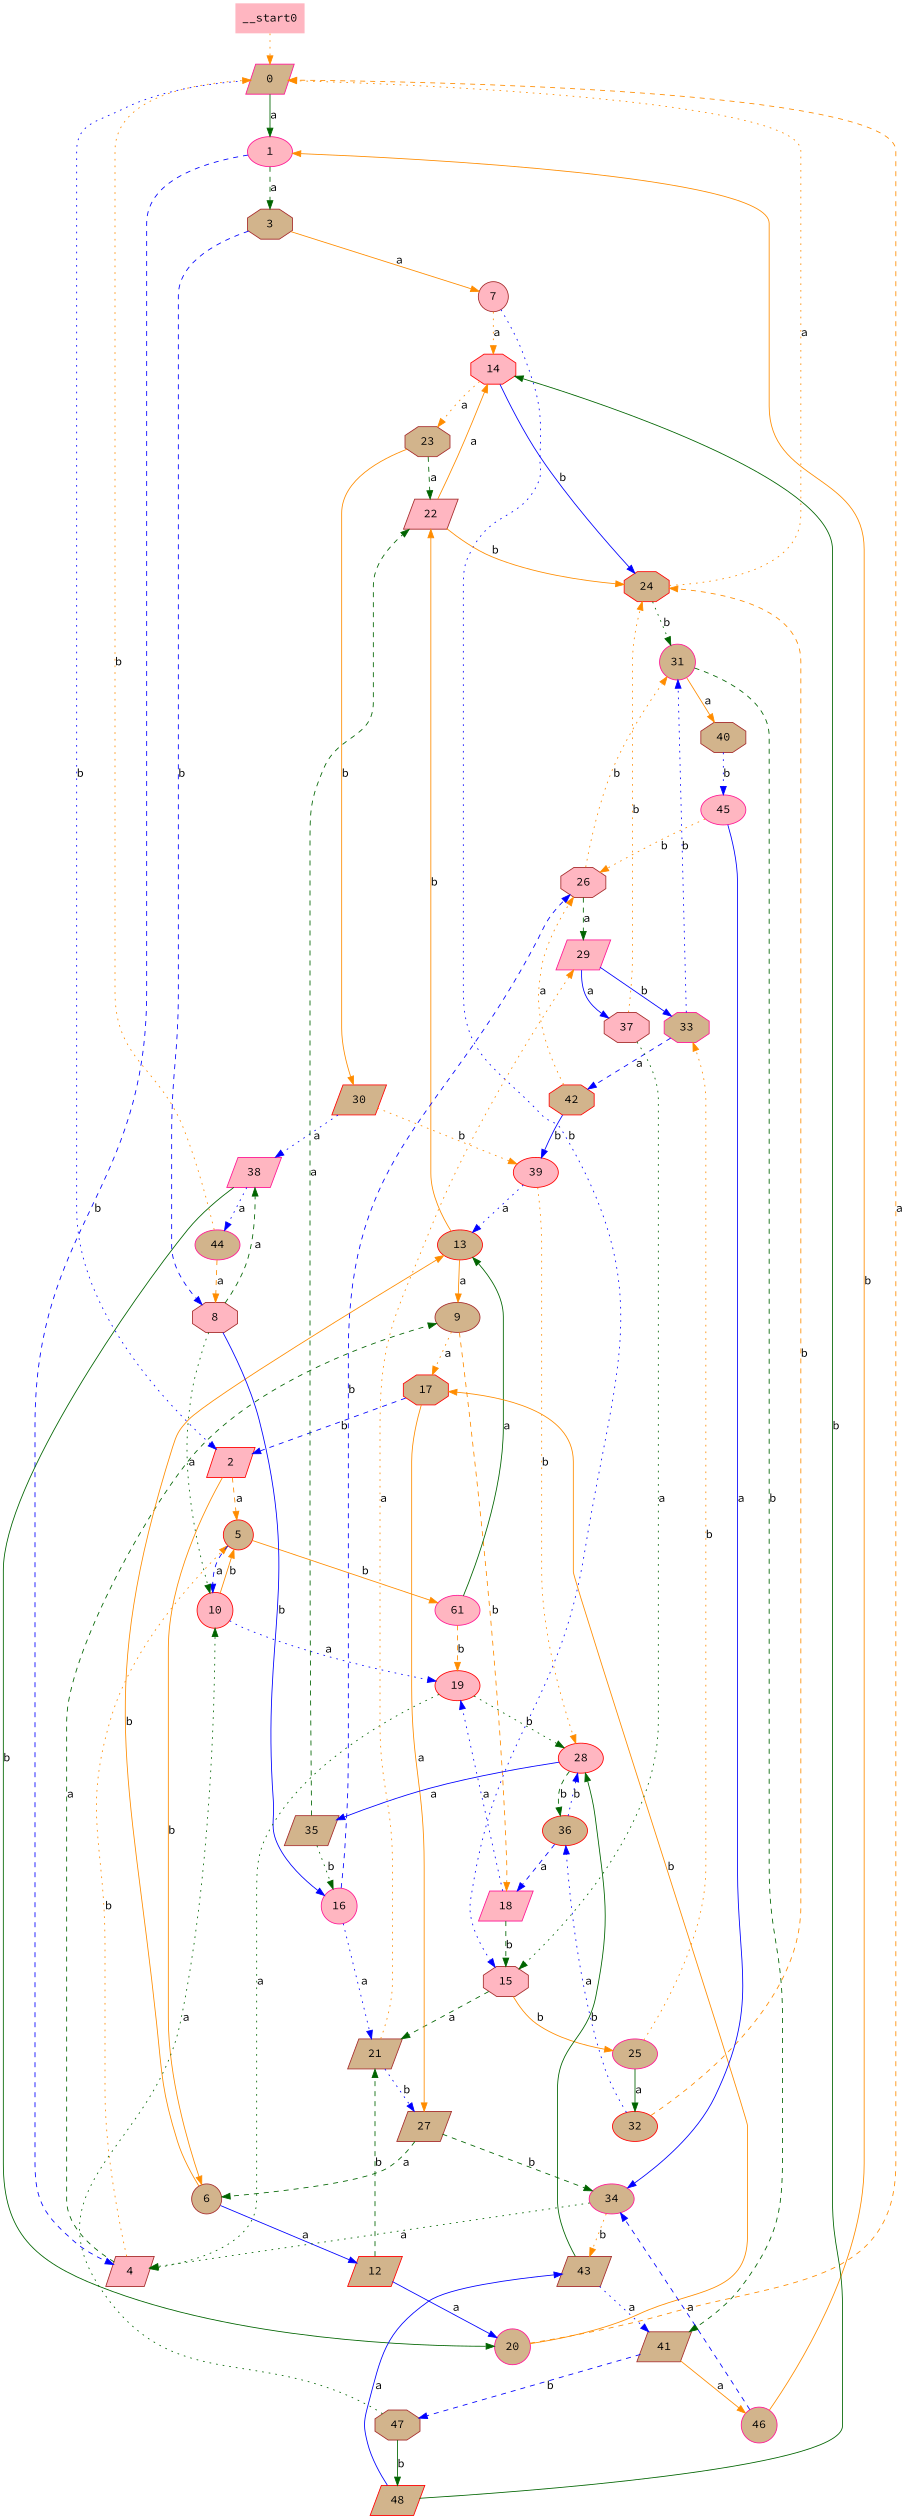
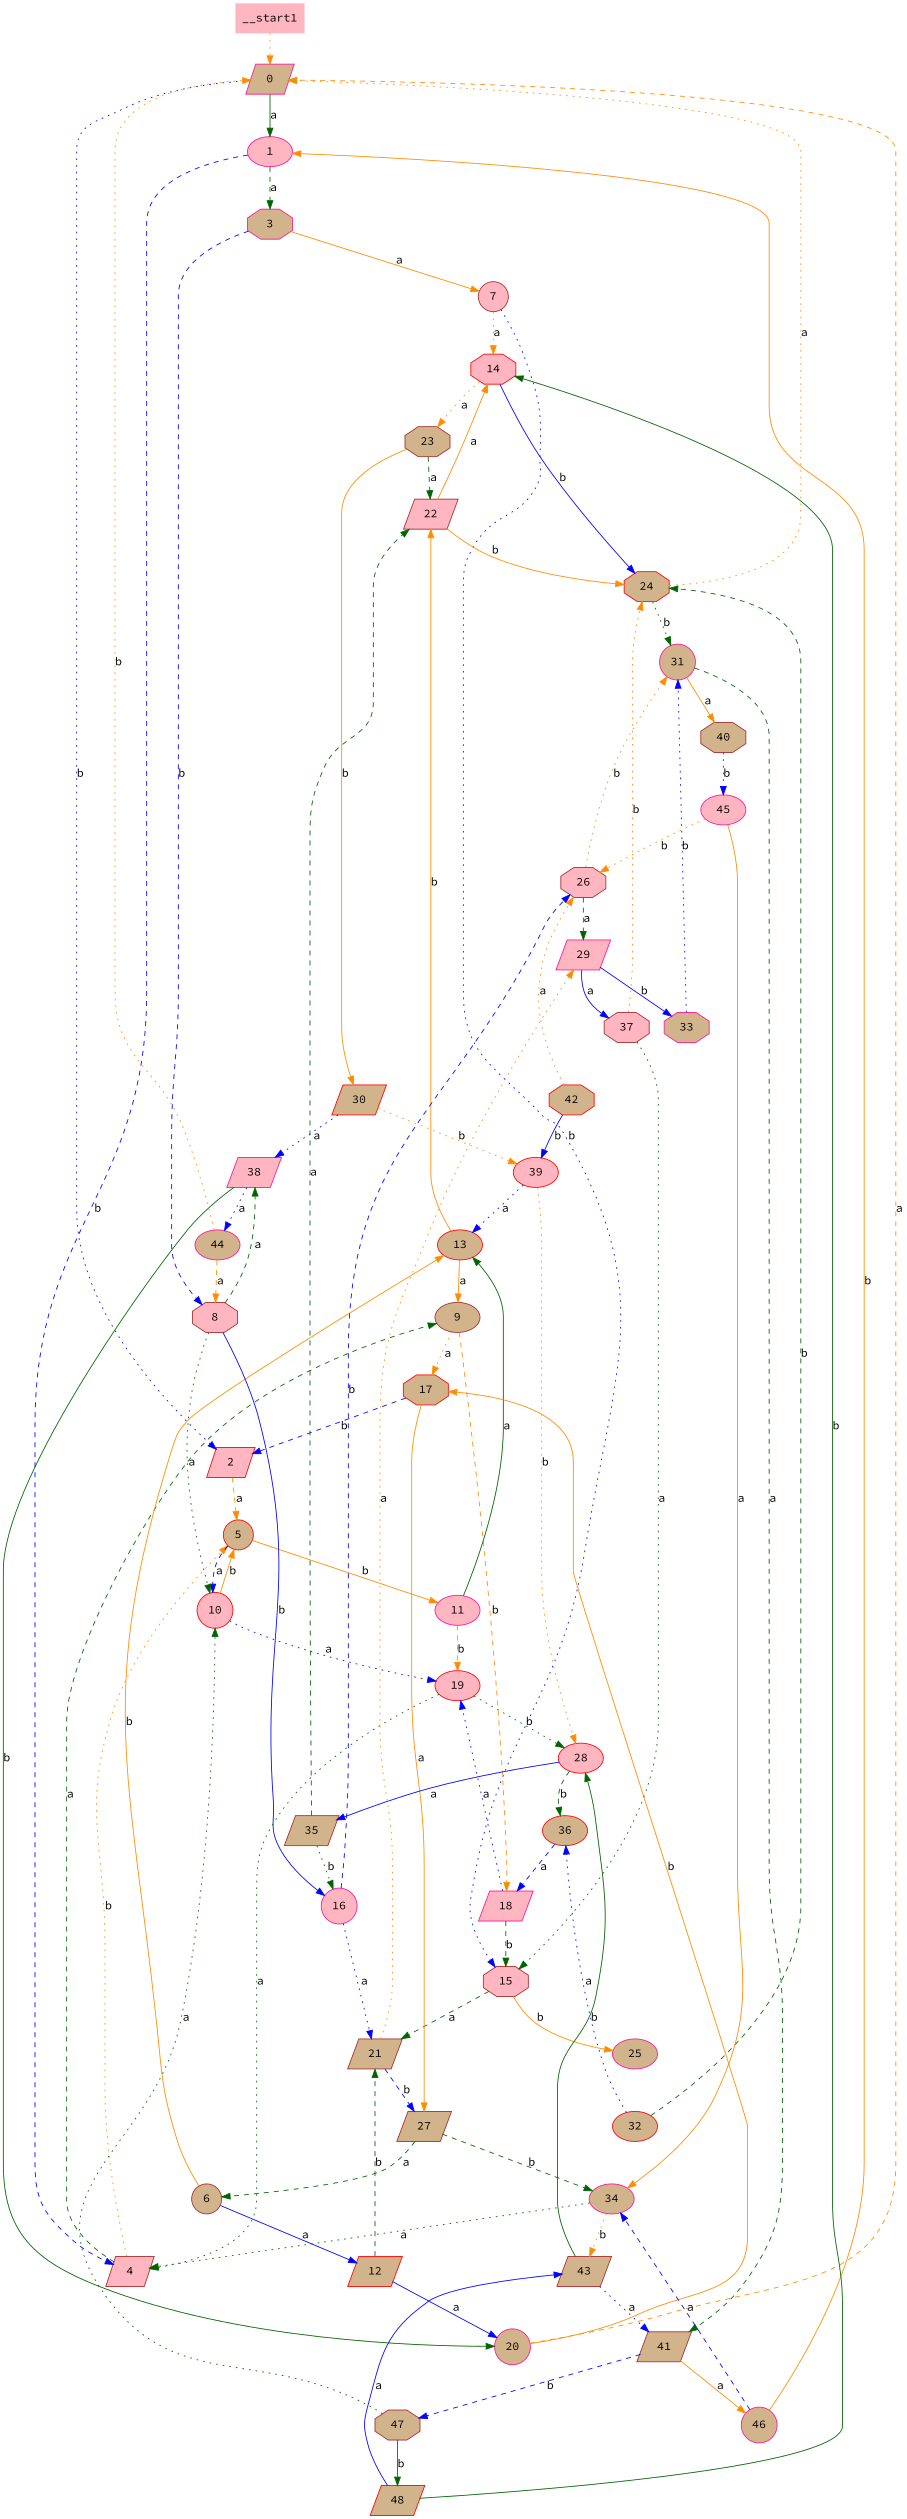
(270, 18) -> (270, 18)
(270, 224) -> (270, 224)
(633, 1061) -> none
(801, 1339) -> (801, 1339)
(773, 1499) -> (773, 1499)
(738, 1522) -> (738, 1522)
(706, 1551) -> none
(458, 1610) -> (458, 1610)
(572, 1799) -> none
(168, 1824) -> none
(635, 2086) -> none
(397, 2087) -> (397, 2087)
